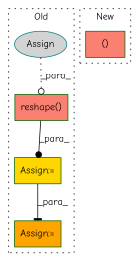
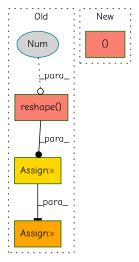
(41, 44) -> (38, 44)
